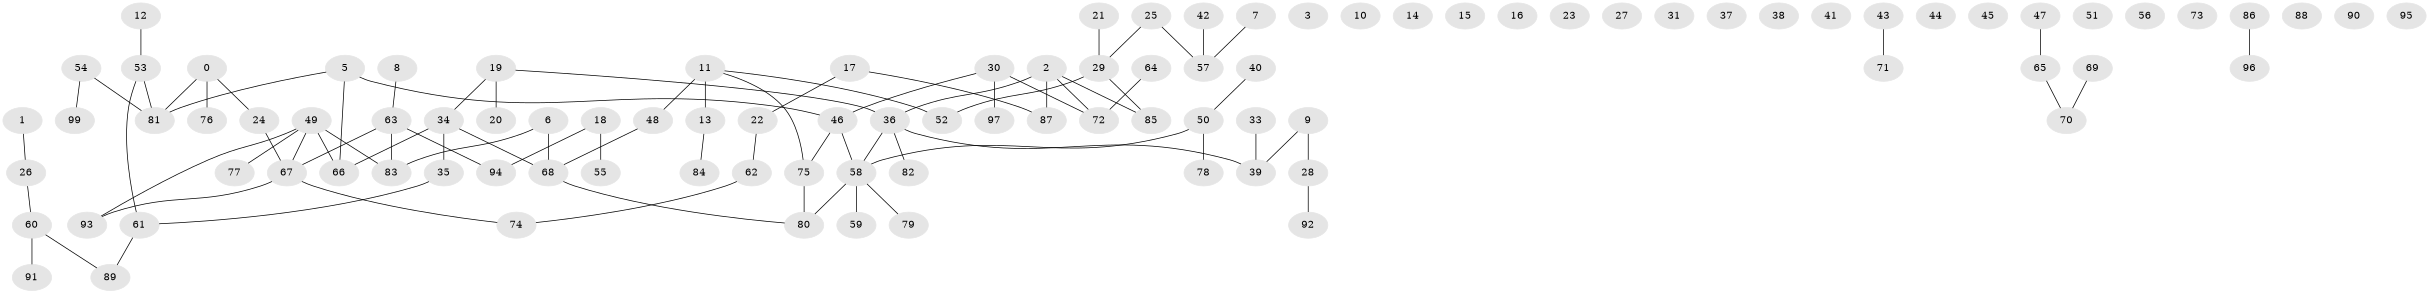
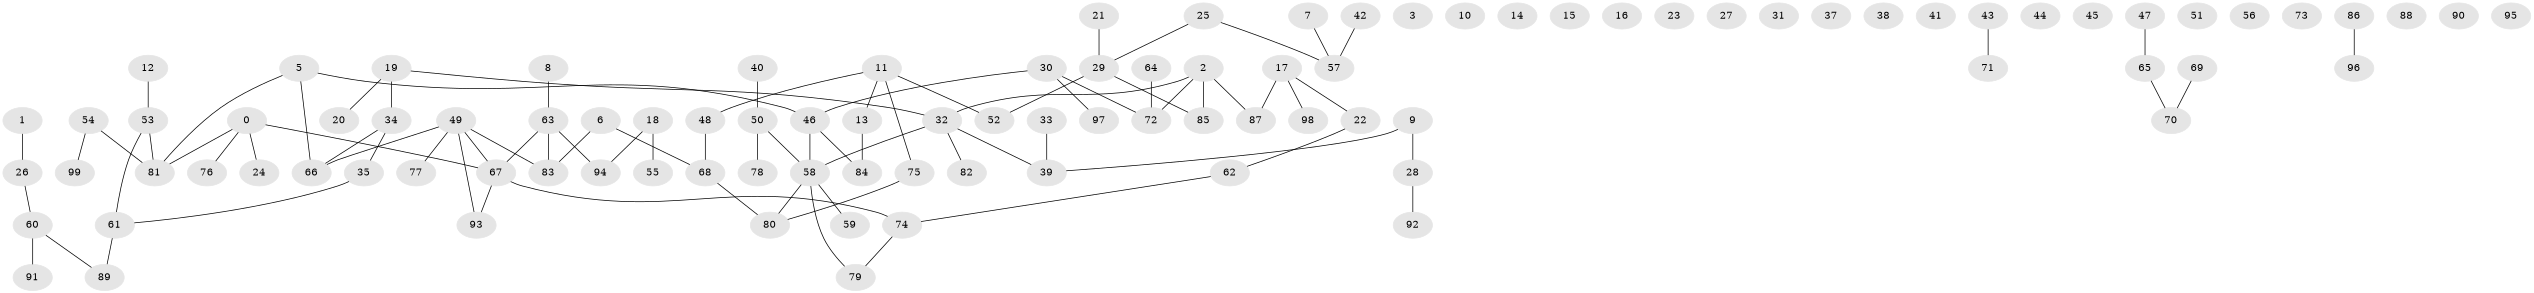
(890, 121) -> (942, 121)
none -> (1308, 121)
(496, 147) -> none
(821, 147) -> (836, 147)
(275, 151) -> (367, 144)
none -> (879, 251)
